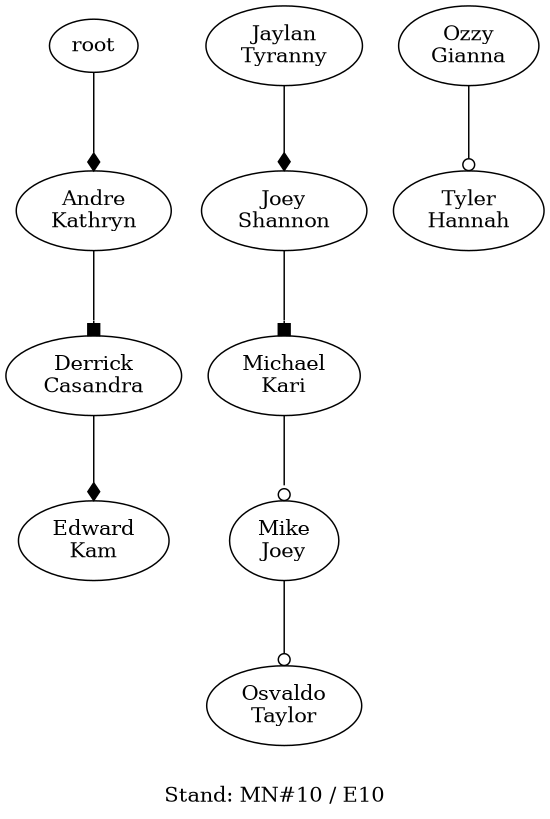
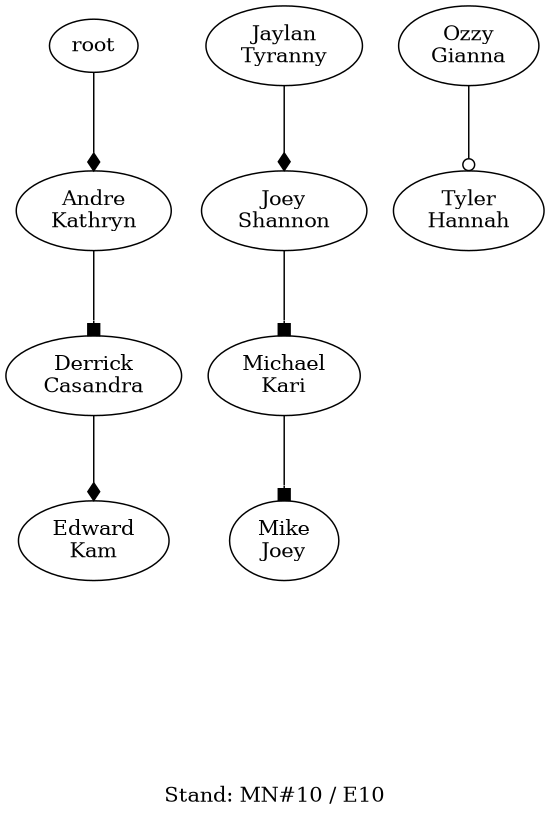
(284, 450) -> (284, 450)
(284, 706) -> none
